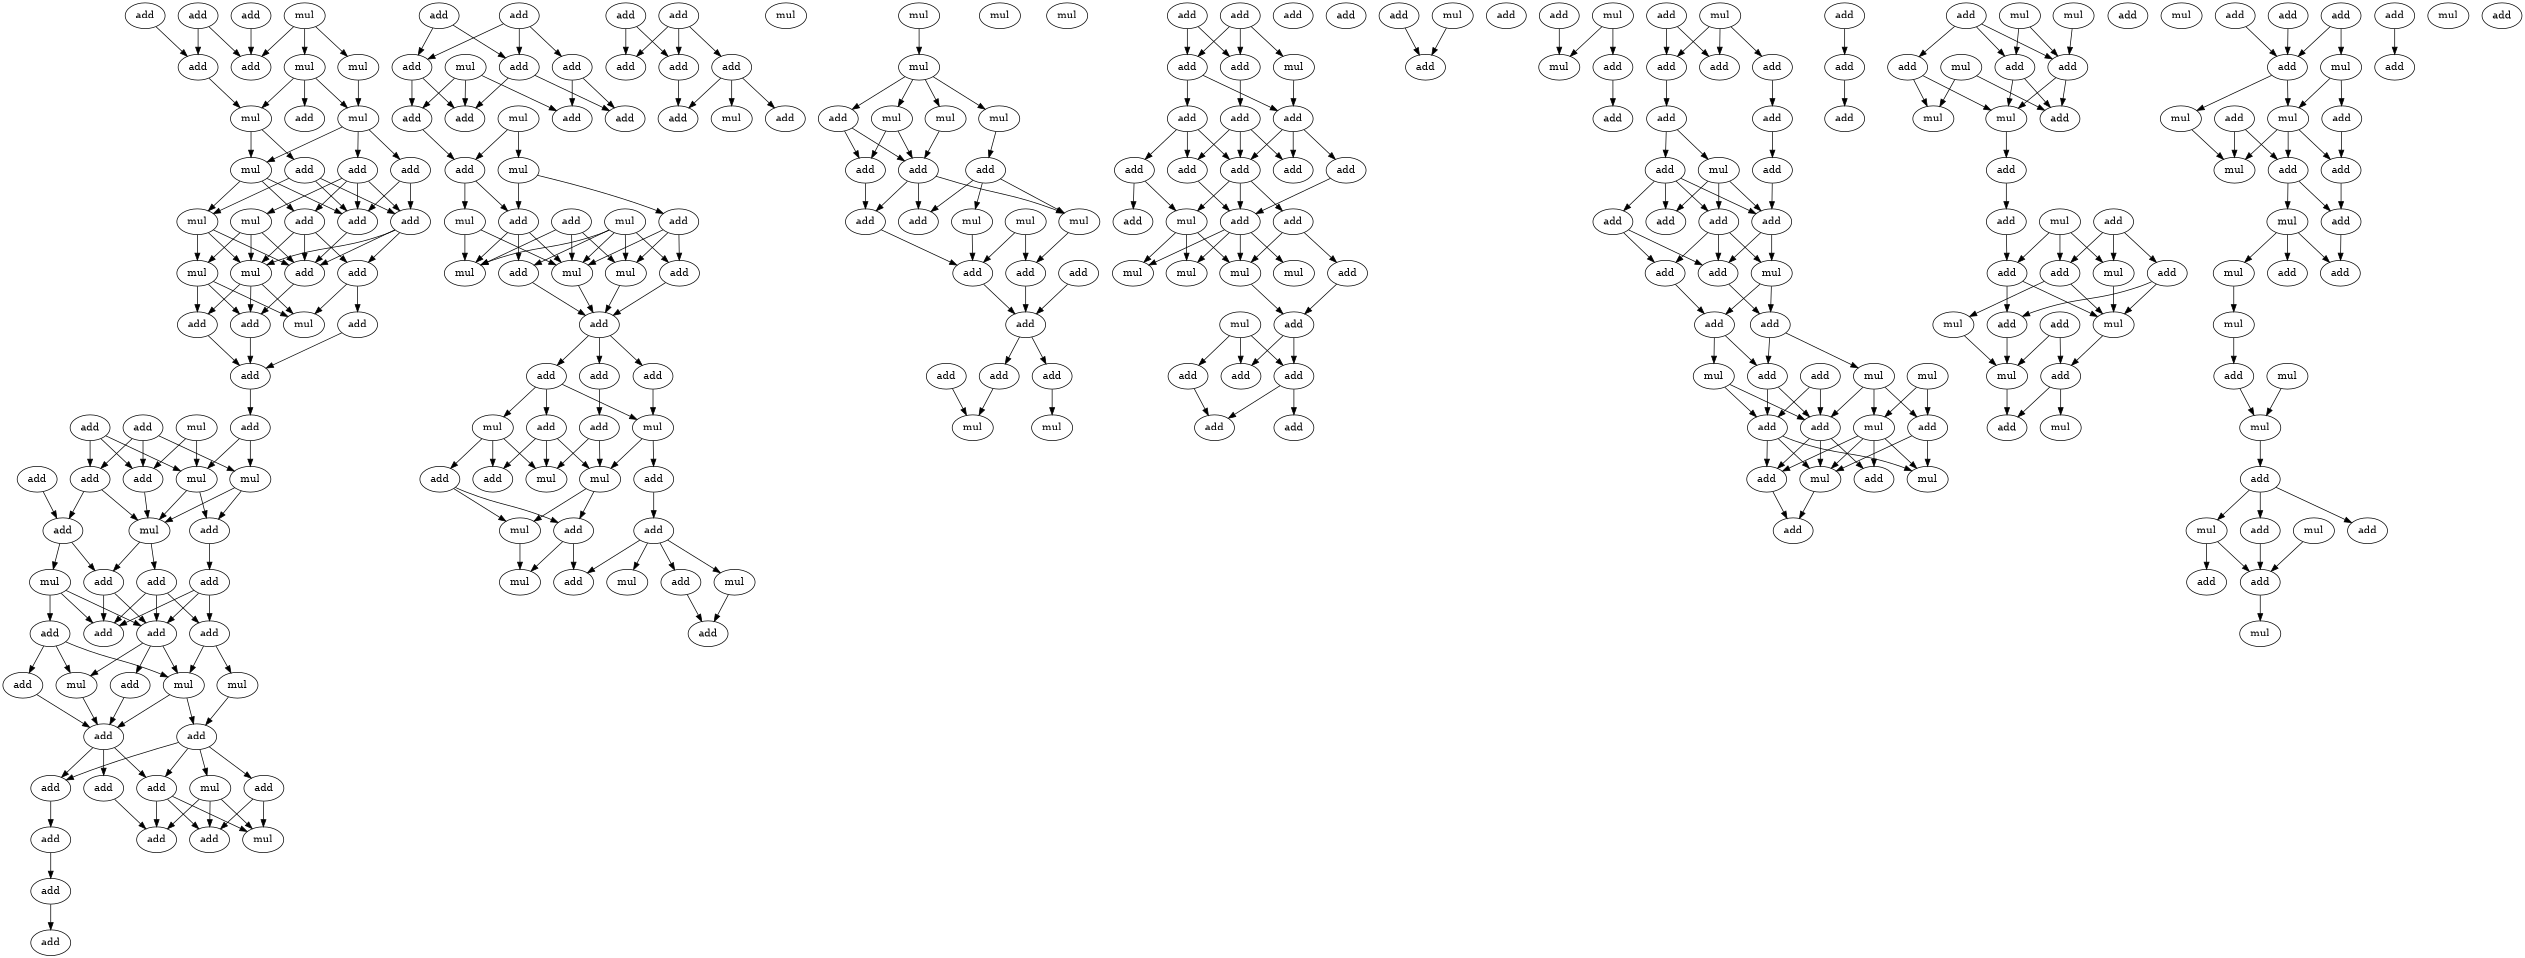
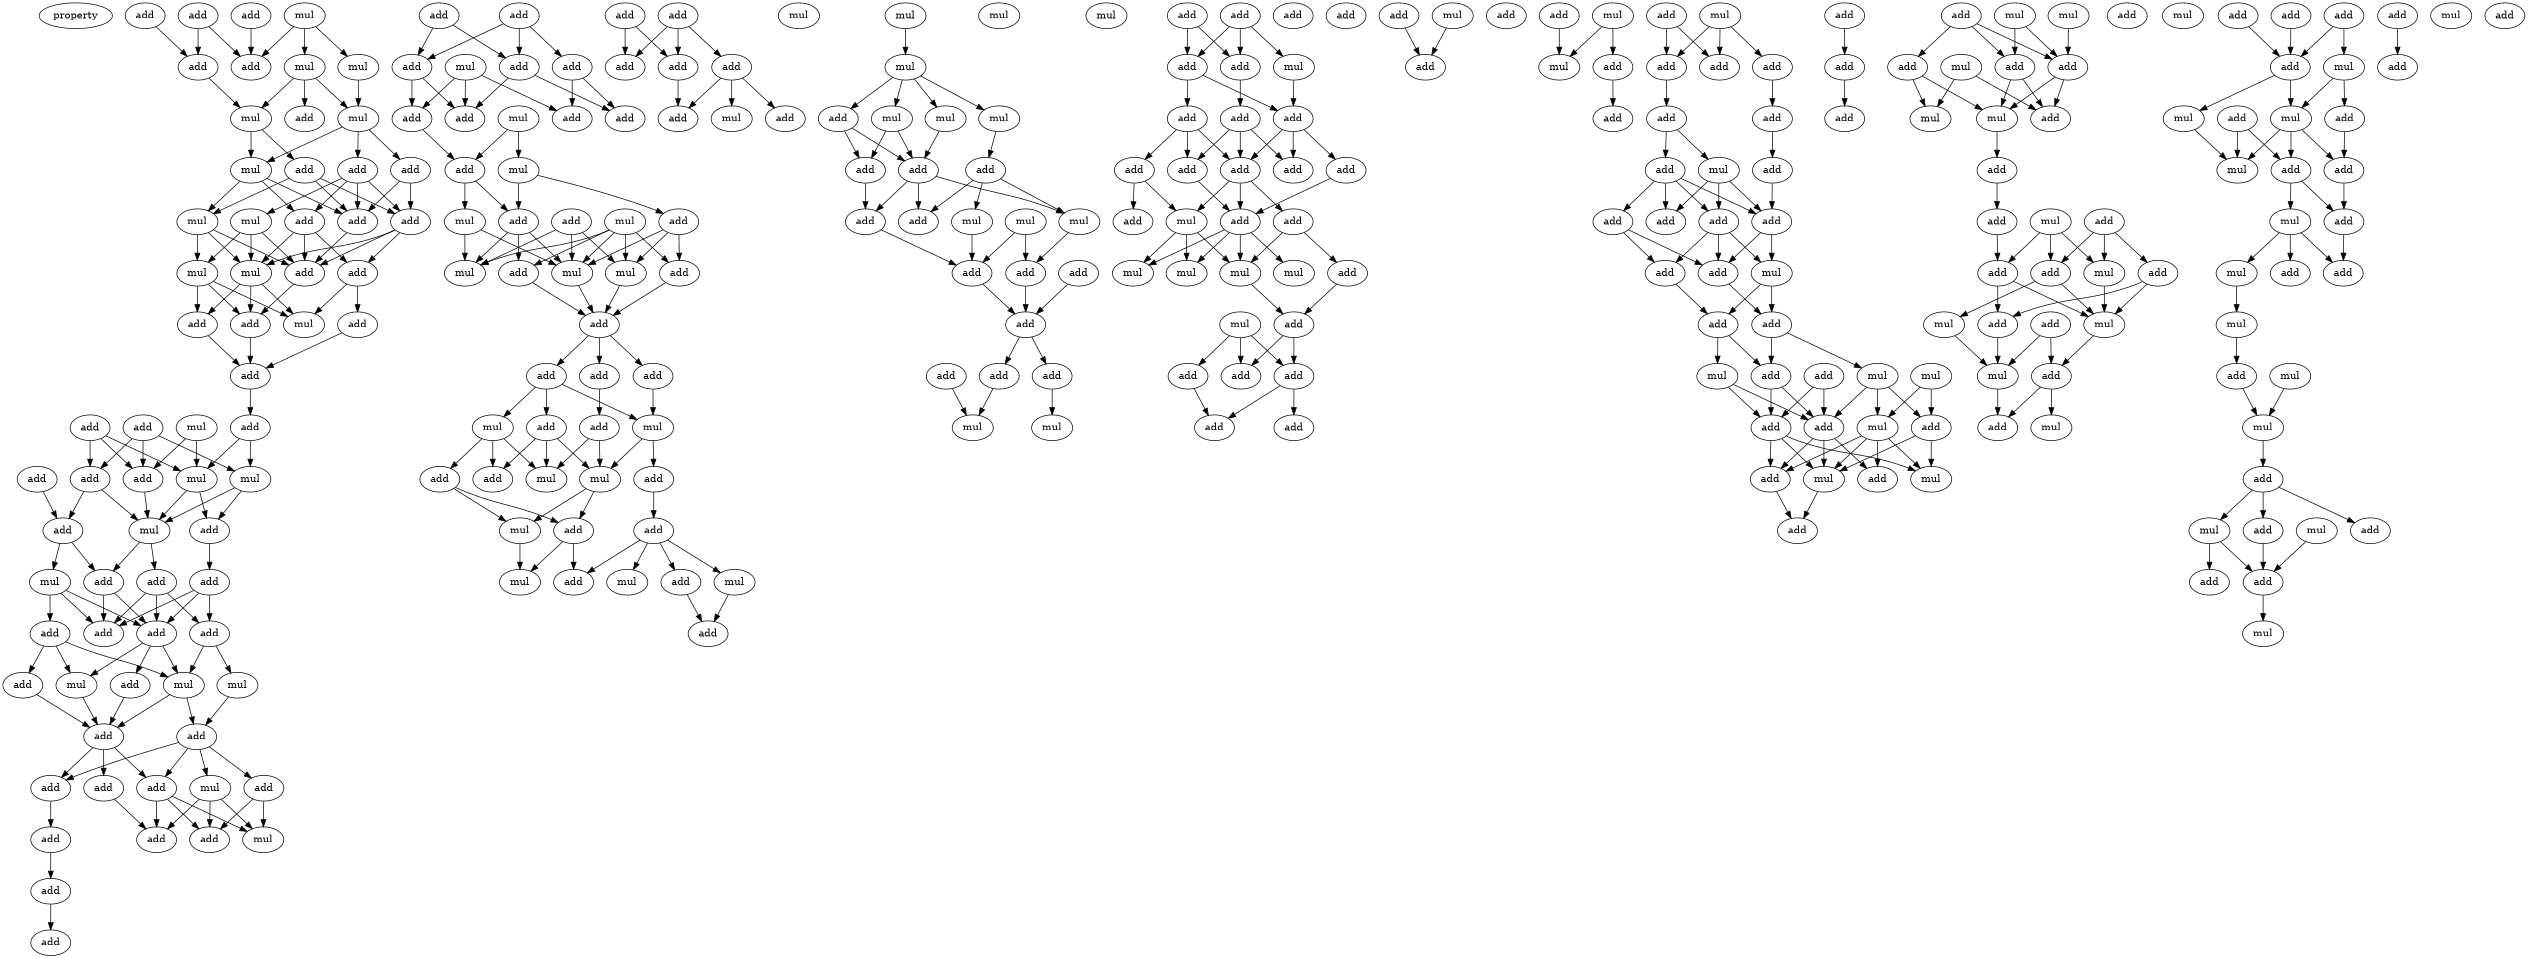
none -> (76, 16)
